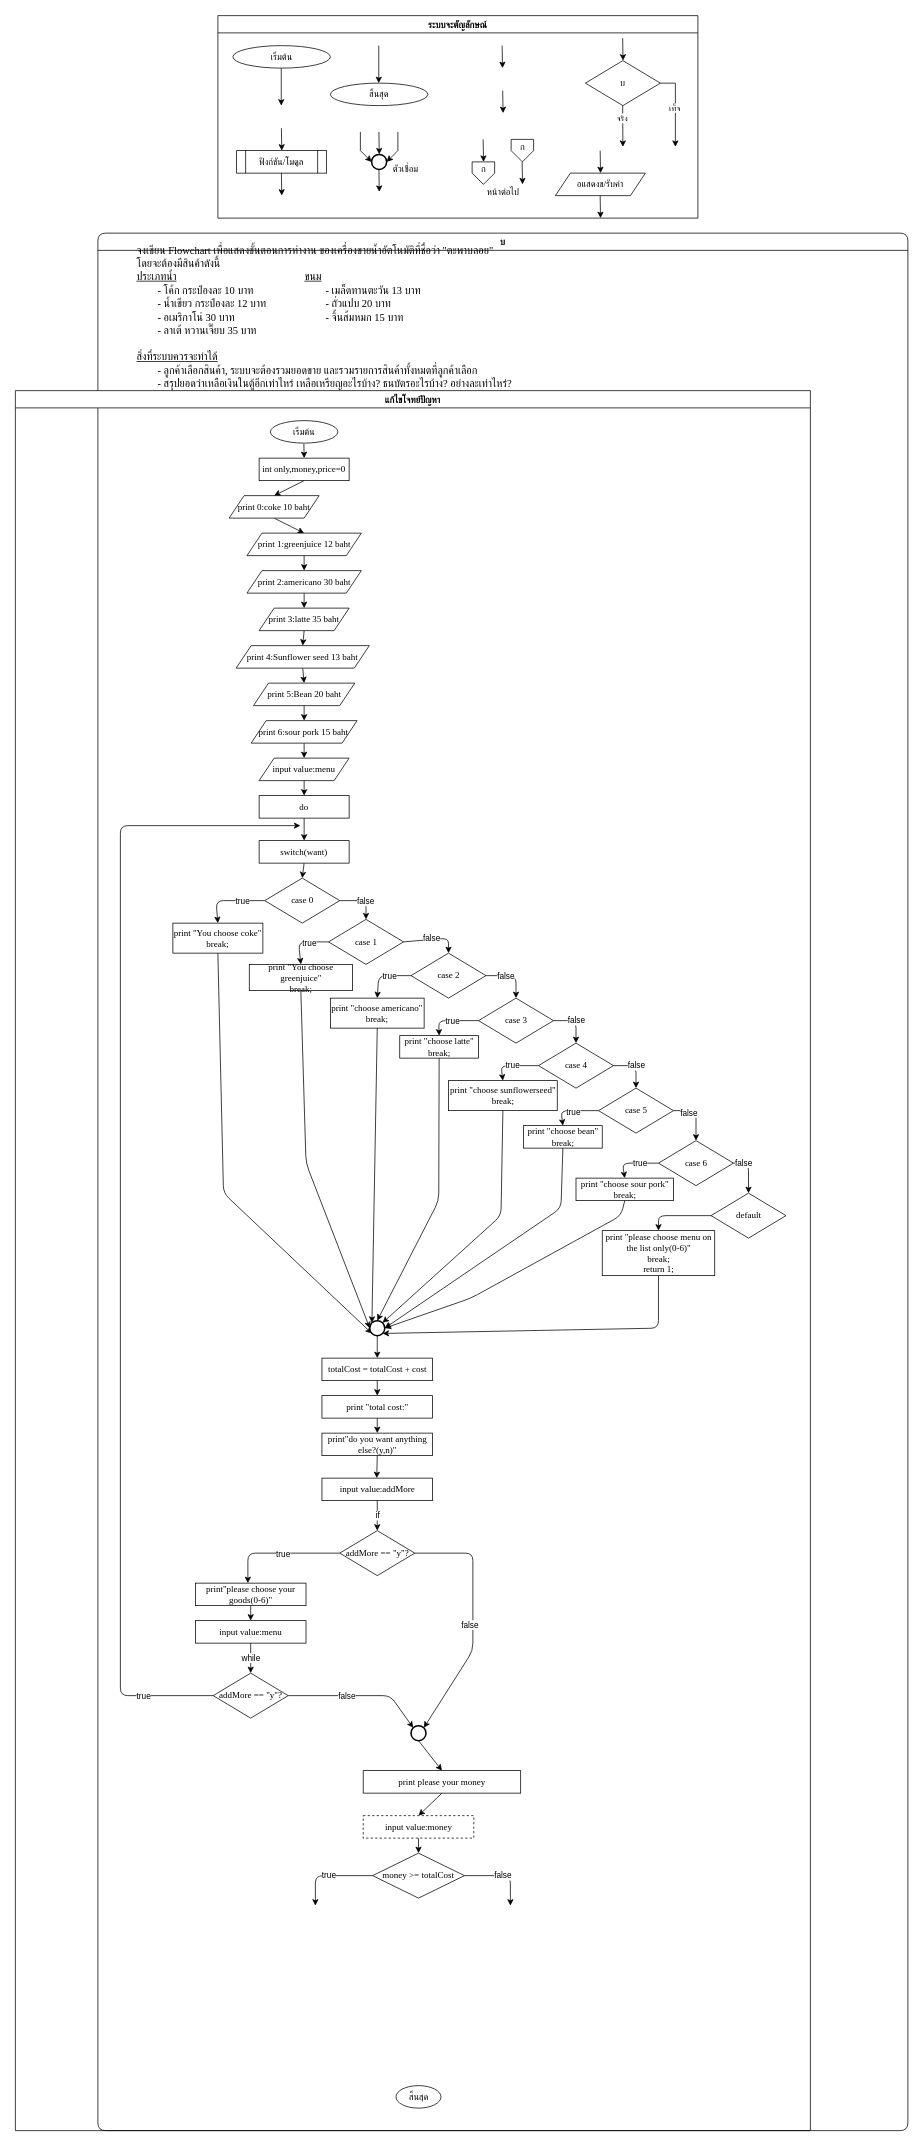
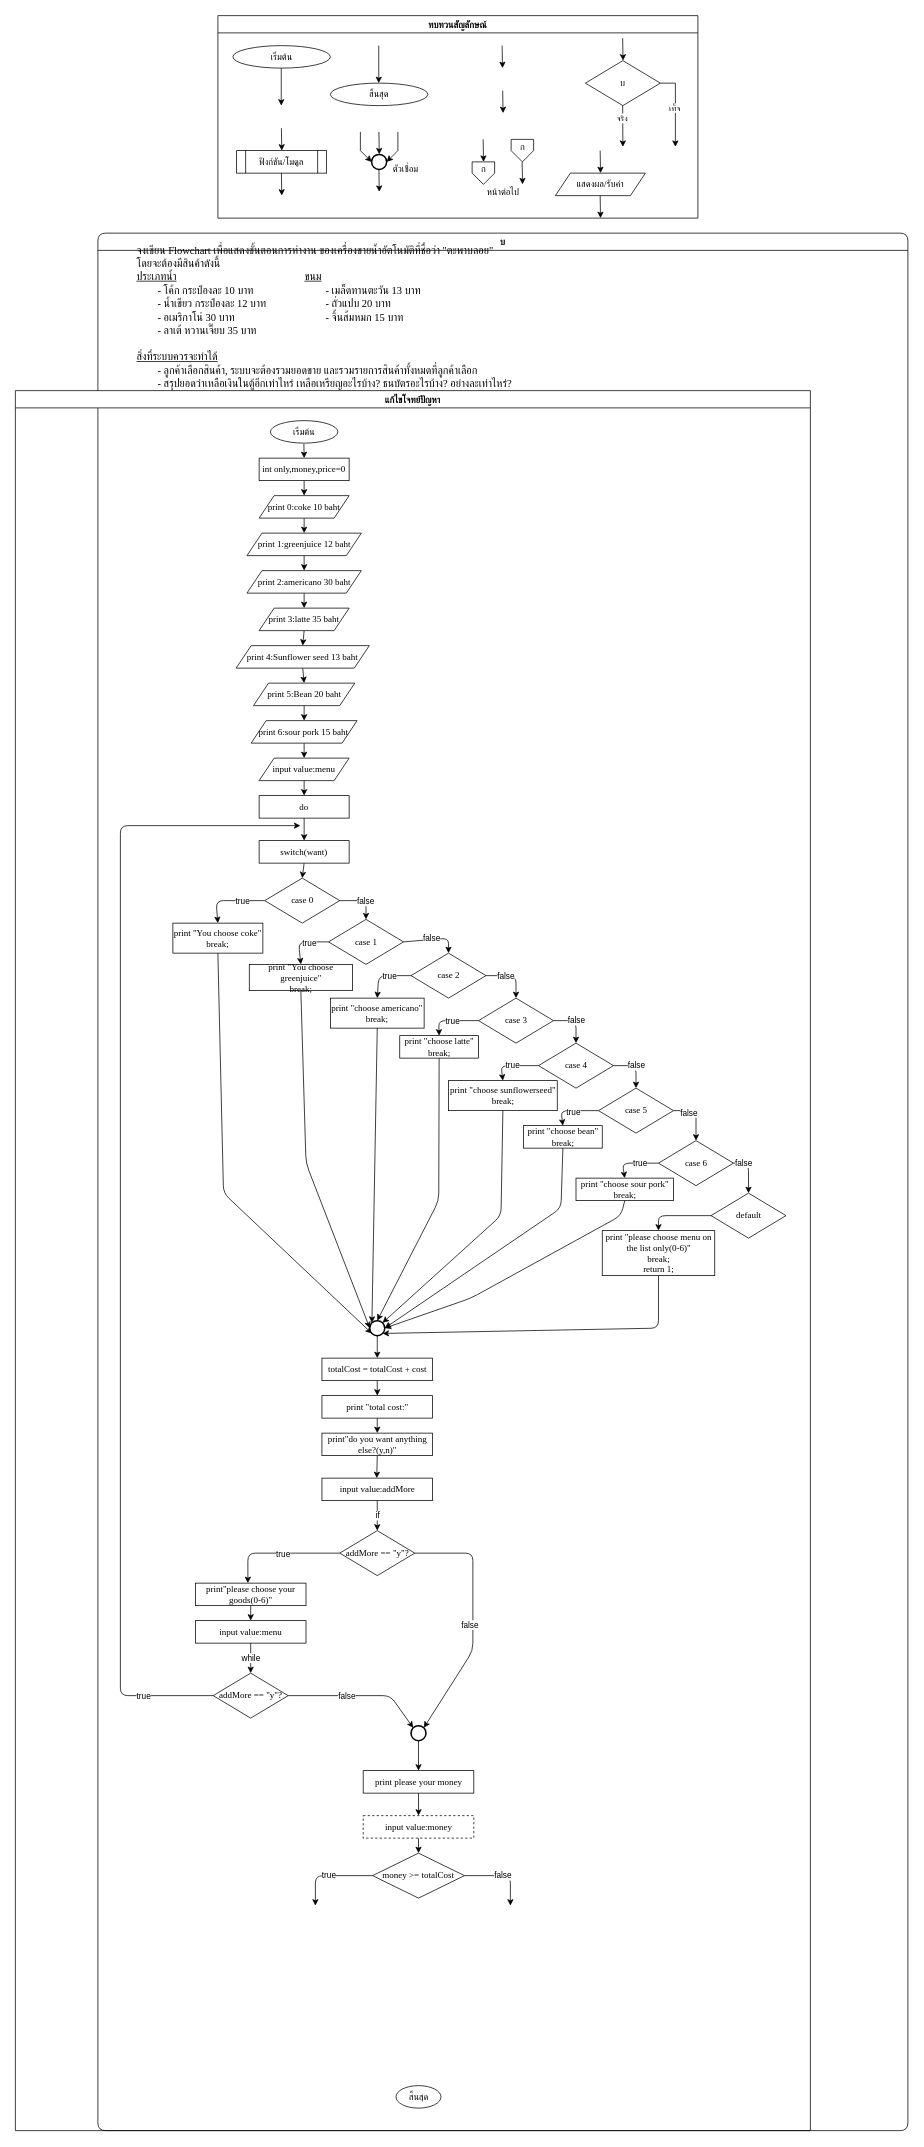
(458, 24) -> (458, 24)
(600, 184) -> (600, 184)
(274, 507) -> (304, 507)
(442, 1782) -> (419, 1782)
